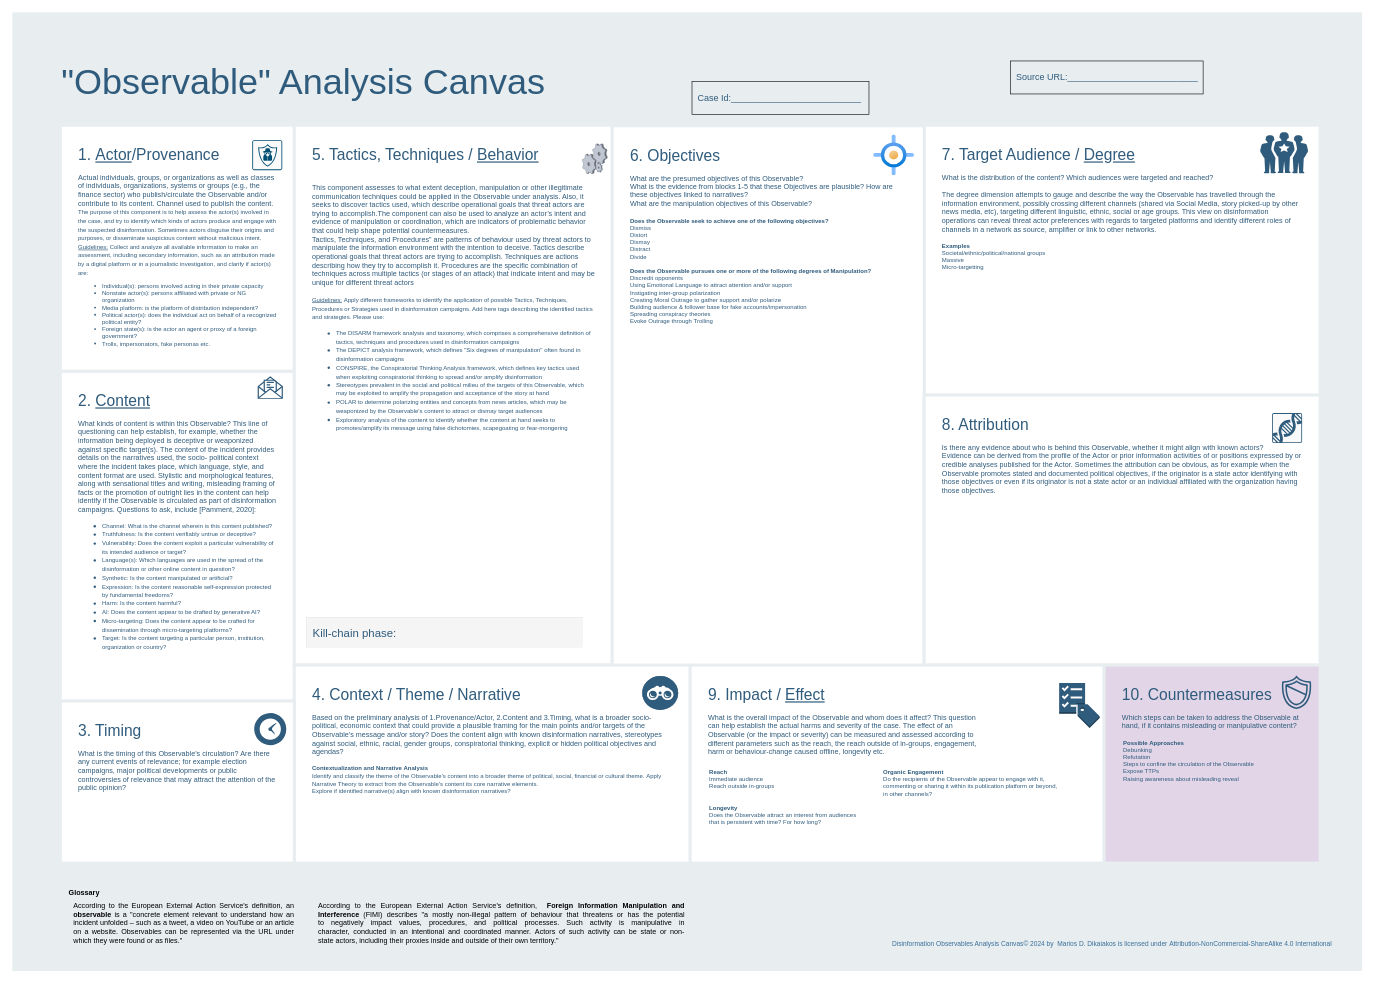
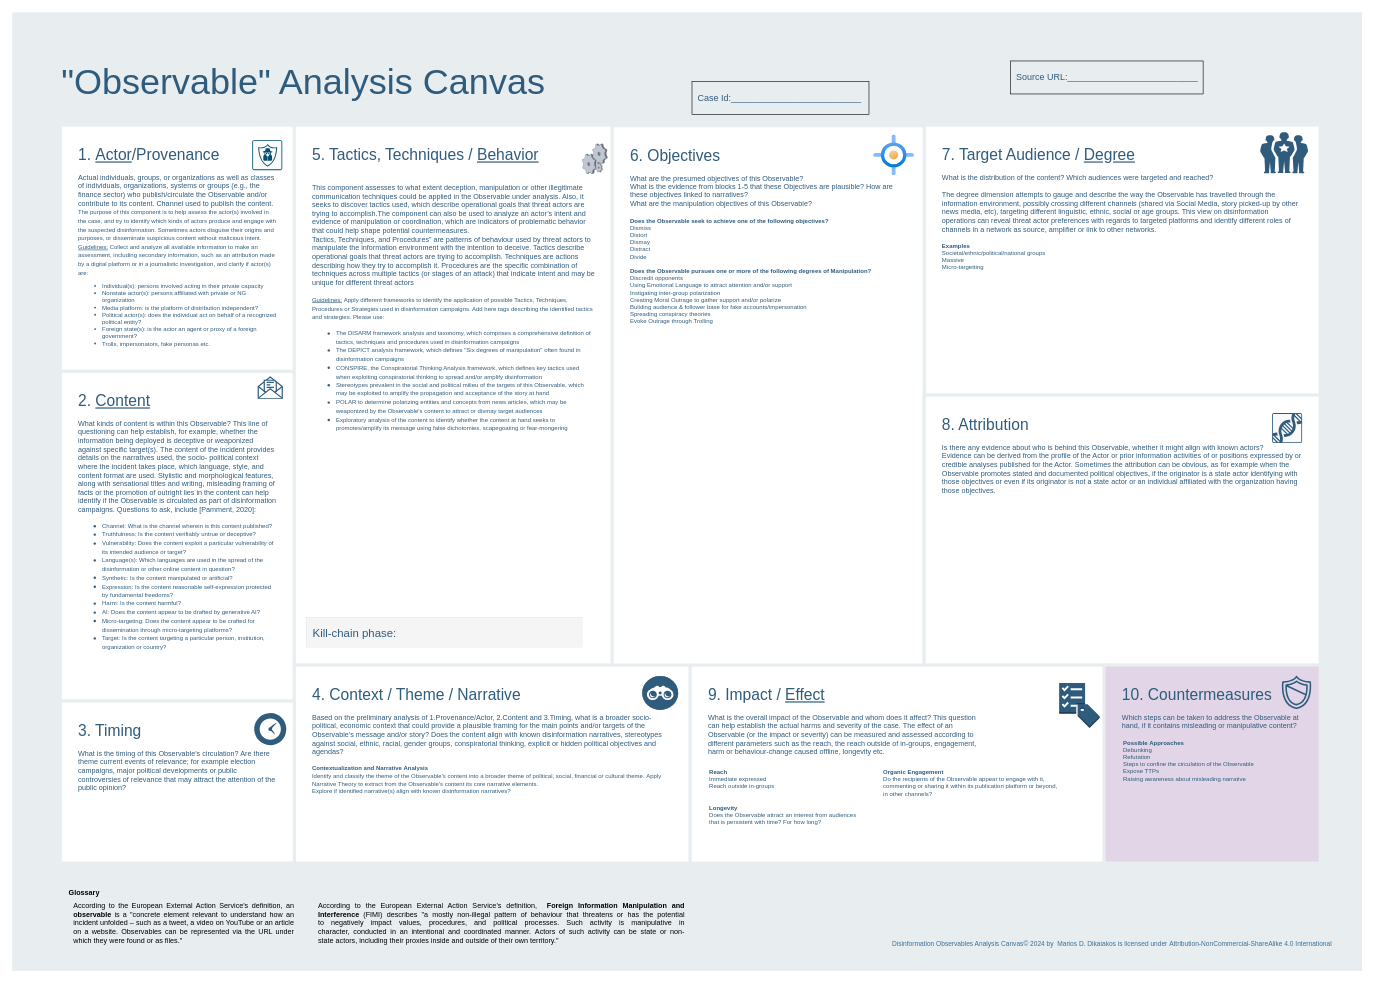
(178, 748) -> (178, 748)
(1198, 761) -> (1198, 761)
(745, 780) -> (745, 780)
